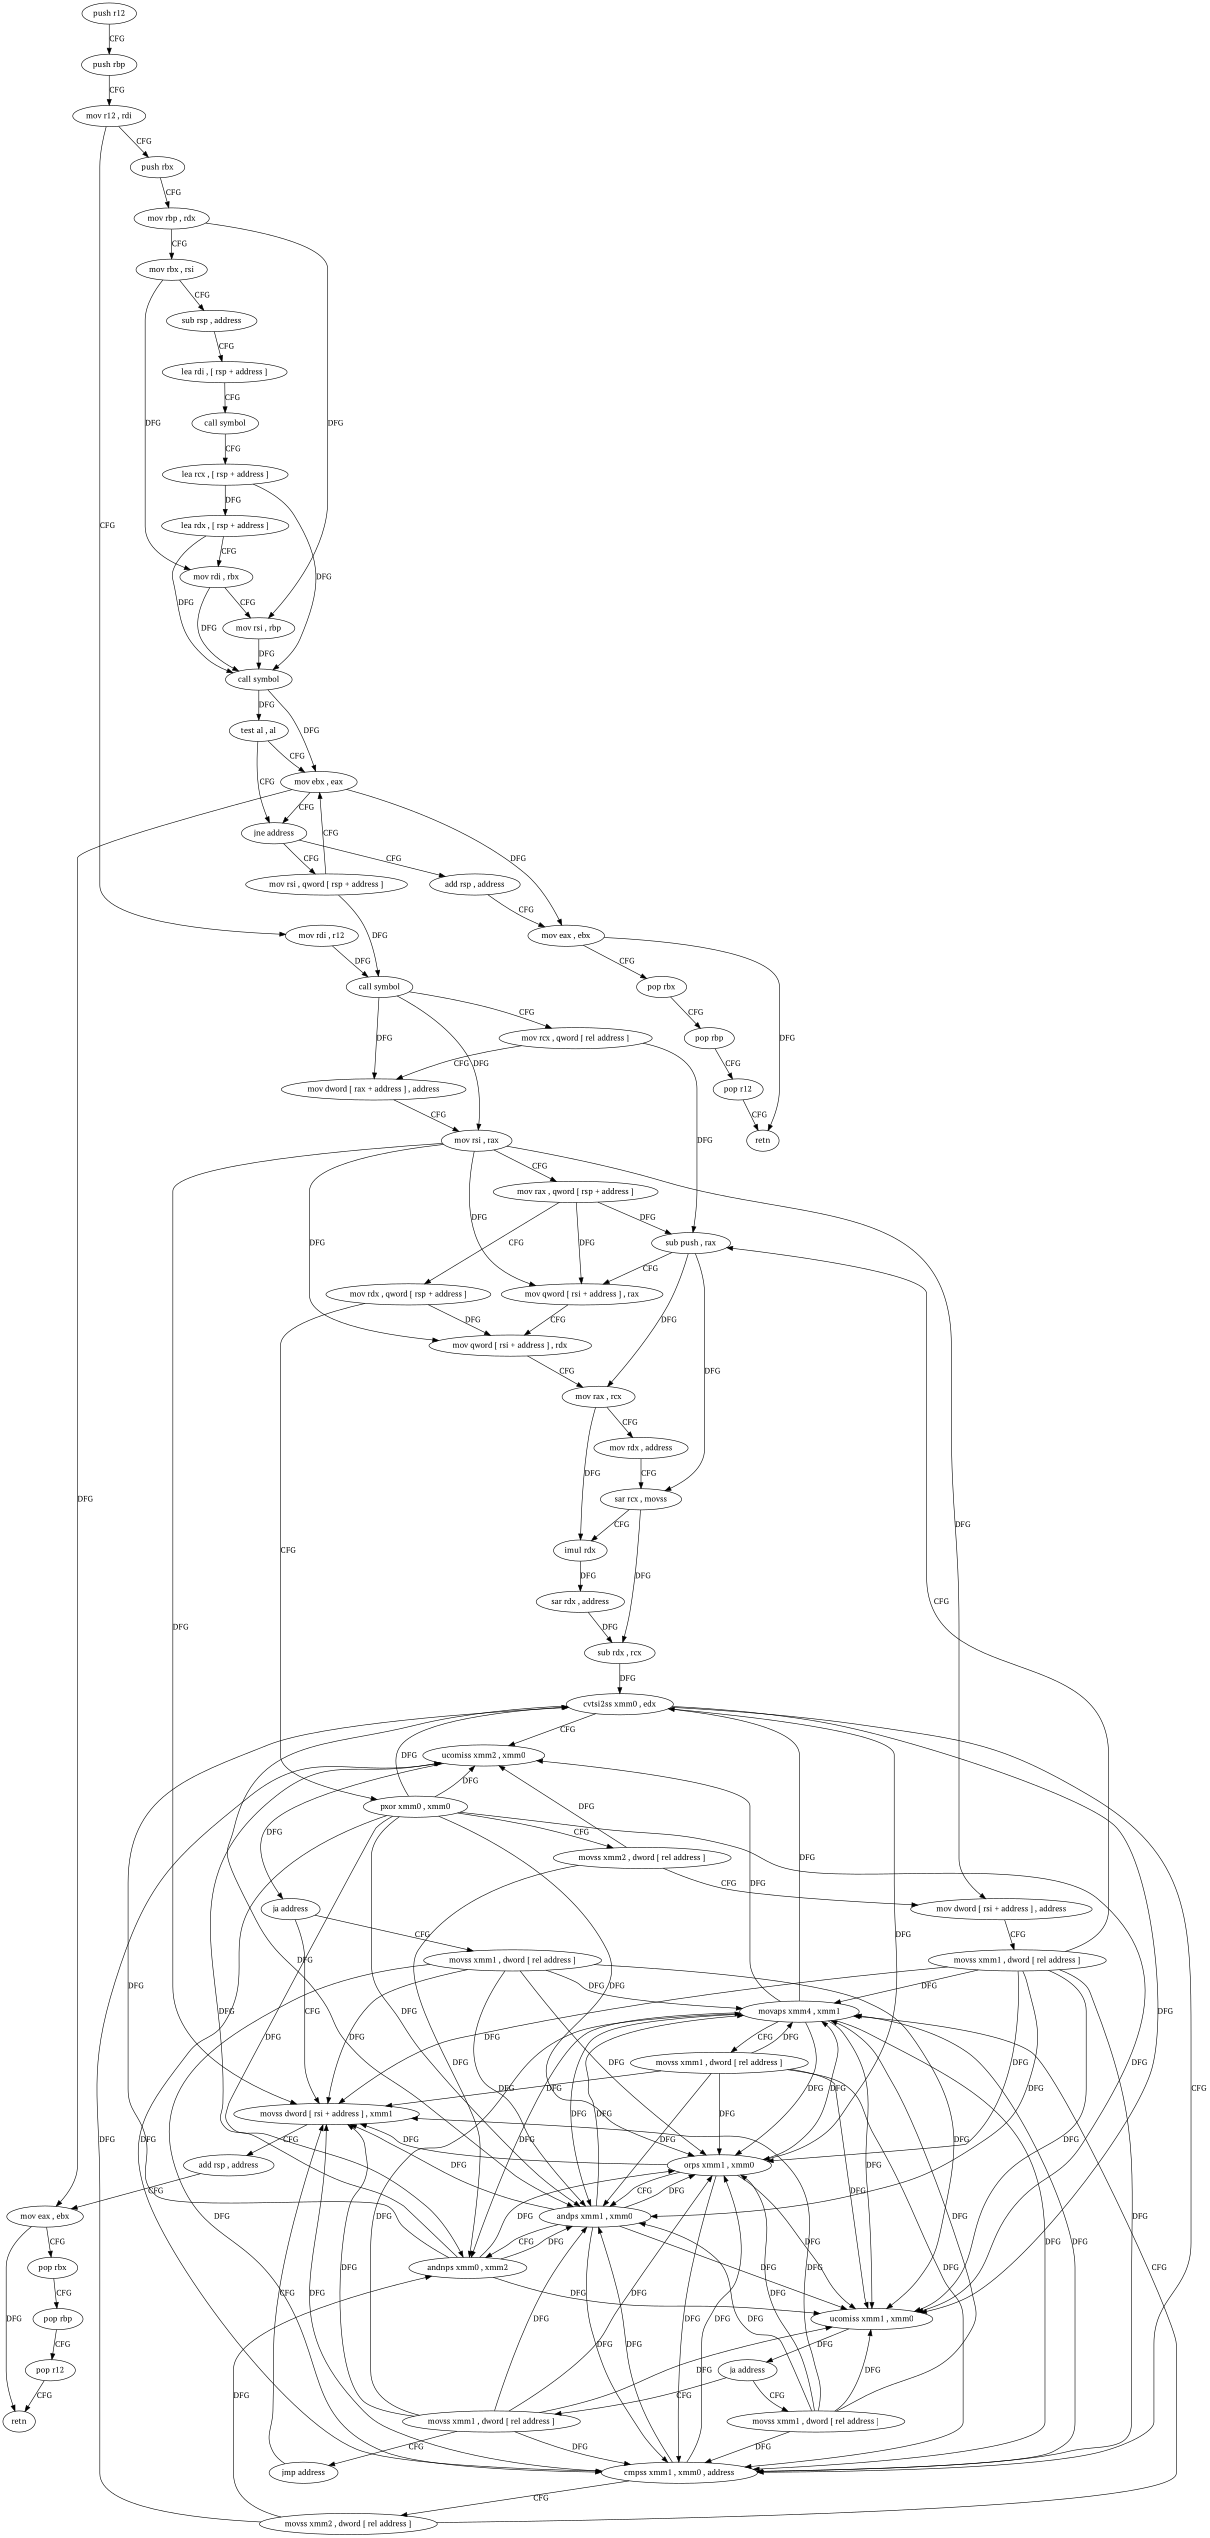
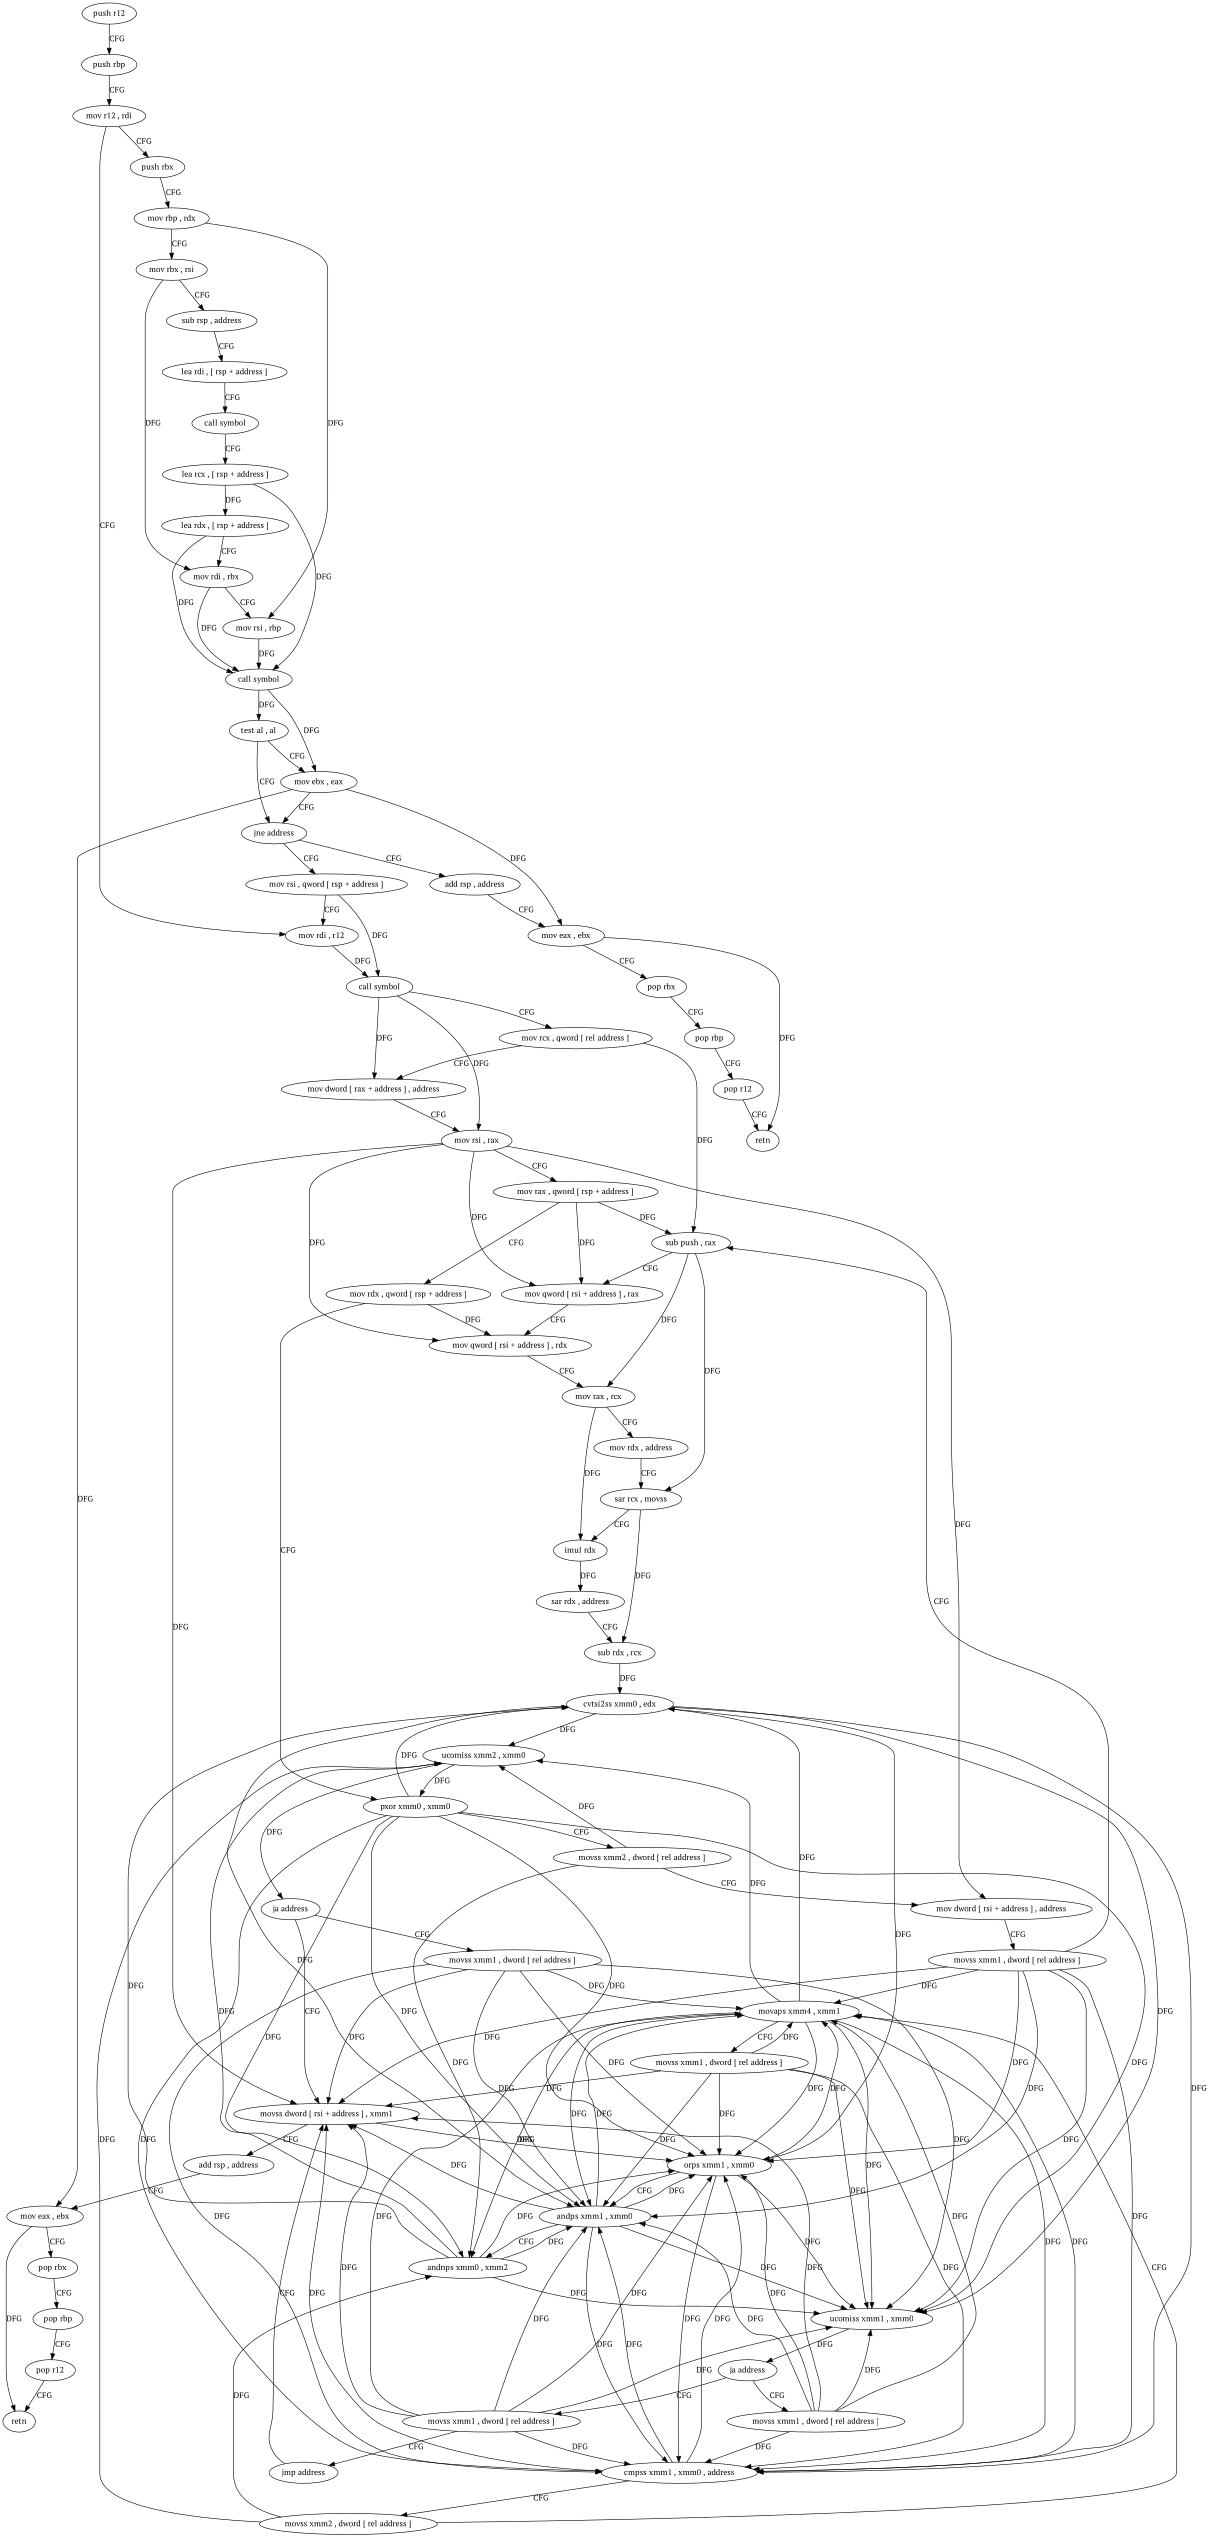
(323, 836) -> (324, 907)
(610, 1627) -> (610, 1627)
(568, 1730) -> (568, 1730)
(454, 1785) -> (436, 1775)
(1199, 2088) -> (1199, 2088)
(514, 2159) -> (521, 2145)
